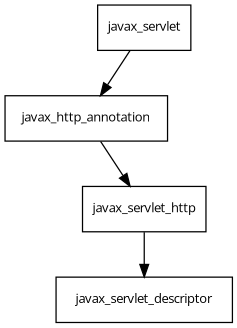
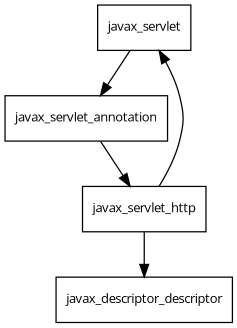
(86, 118) -> (86, 118)
none -> (183, 125)
(144, 300) -> (144, 300)
